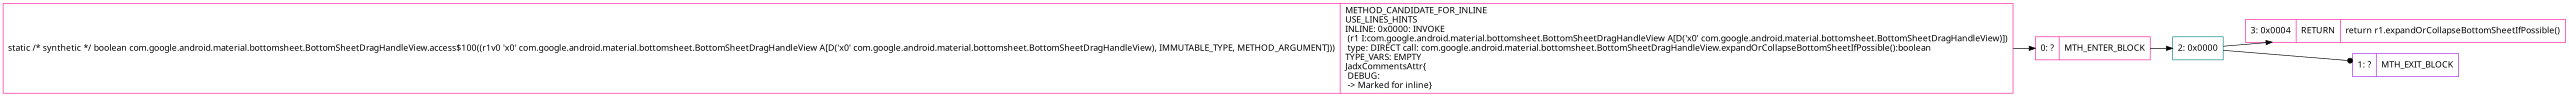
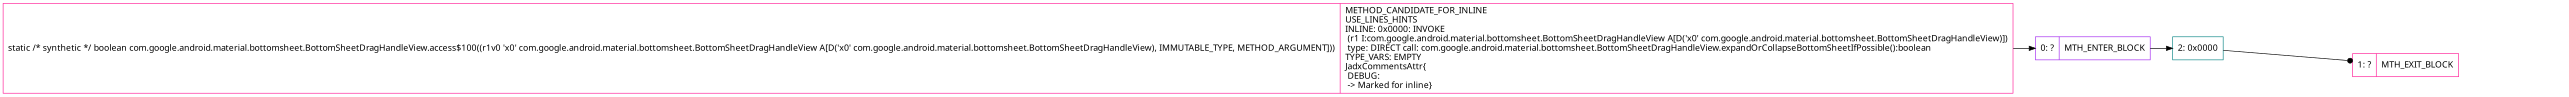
(2406, 31) -> none
(2093, 48) -> (2093, 48)
(2406, 65) -> (2406, 65)
